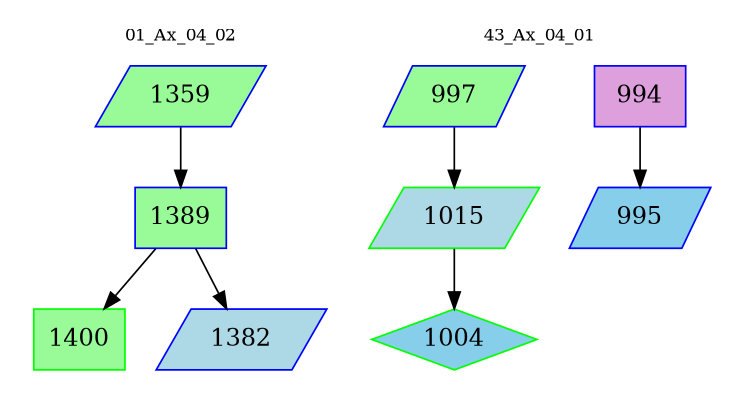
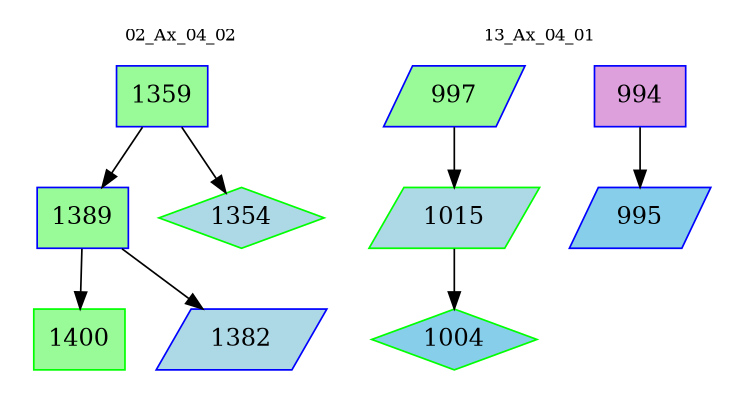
(181, 36) -> (181, 36)
(540, 36) -> (540, 36)
(181, 96) -> (162, 96)
none -> (242, 218)
